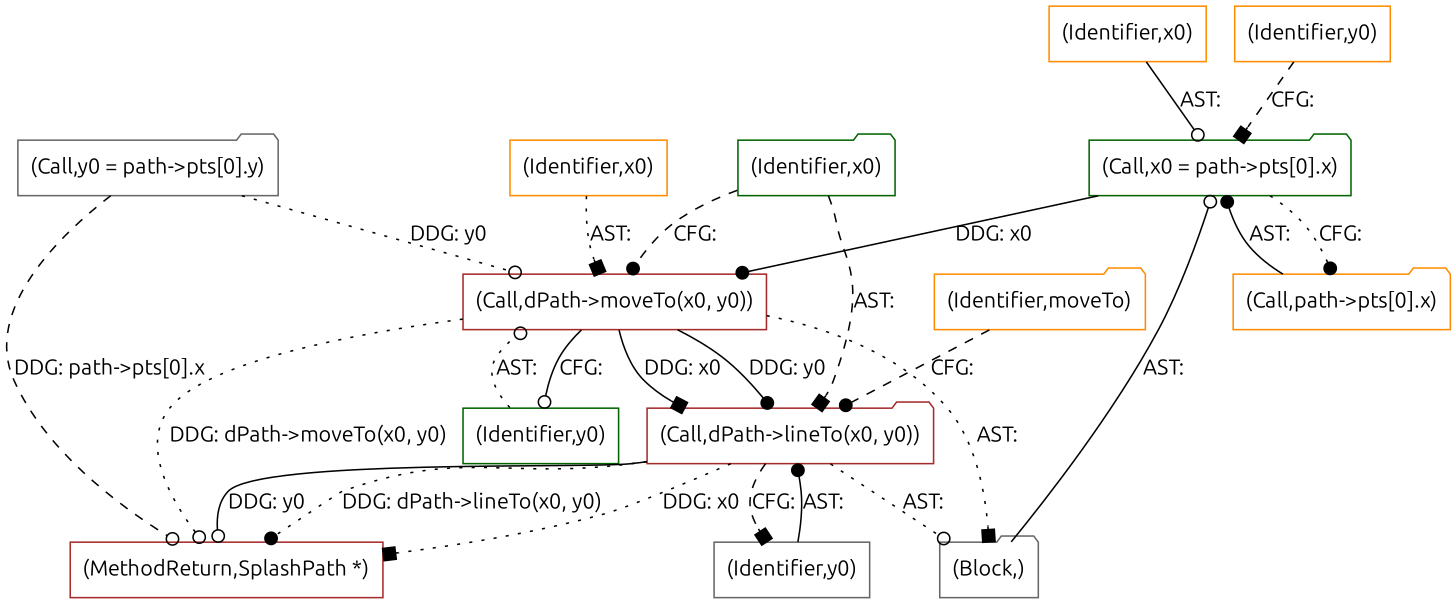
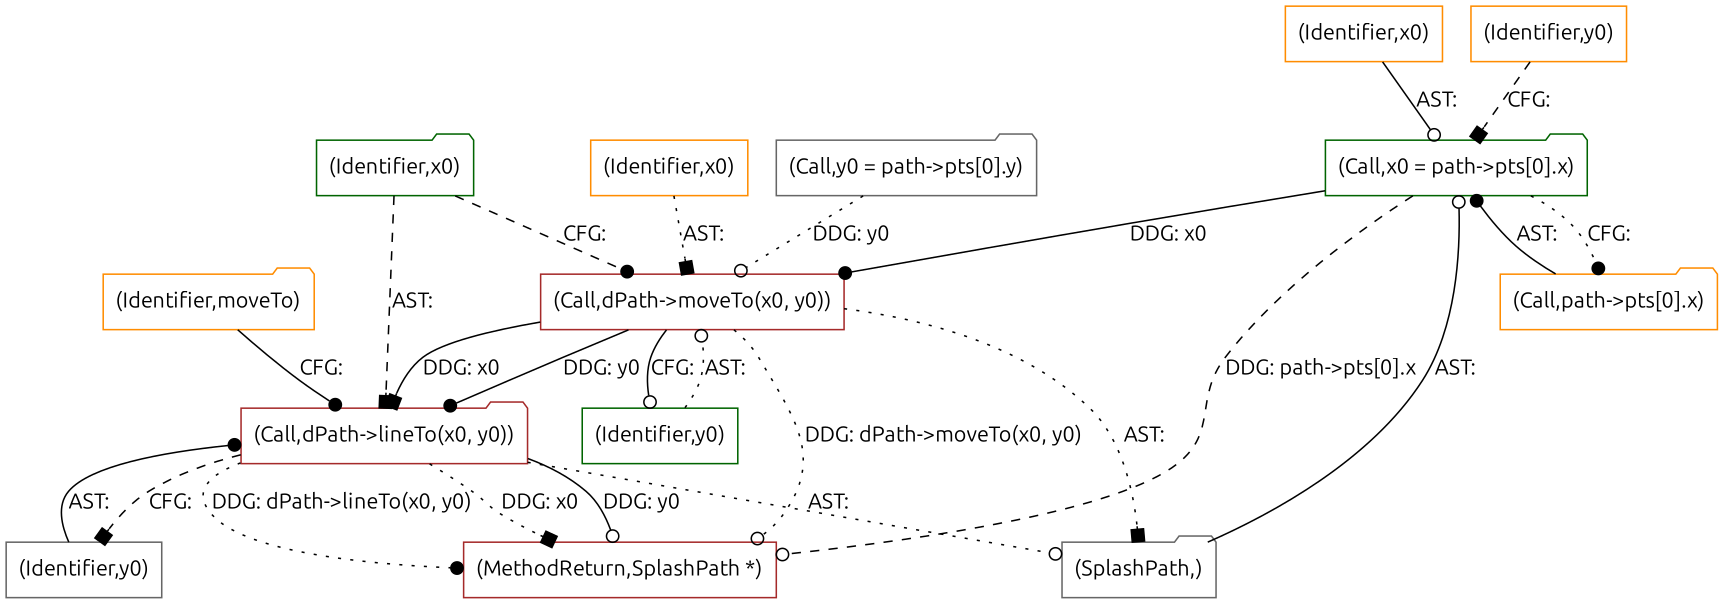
(920, 366) -> (282, 367)
(14, 379) -> (1163, 472)
(989, 570) -> (1139, 570)
